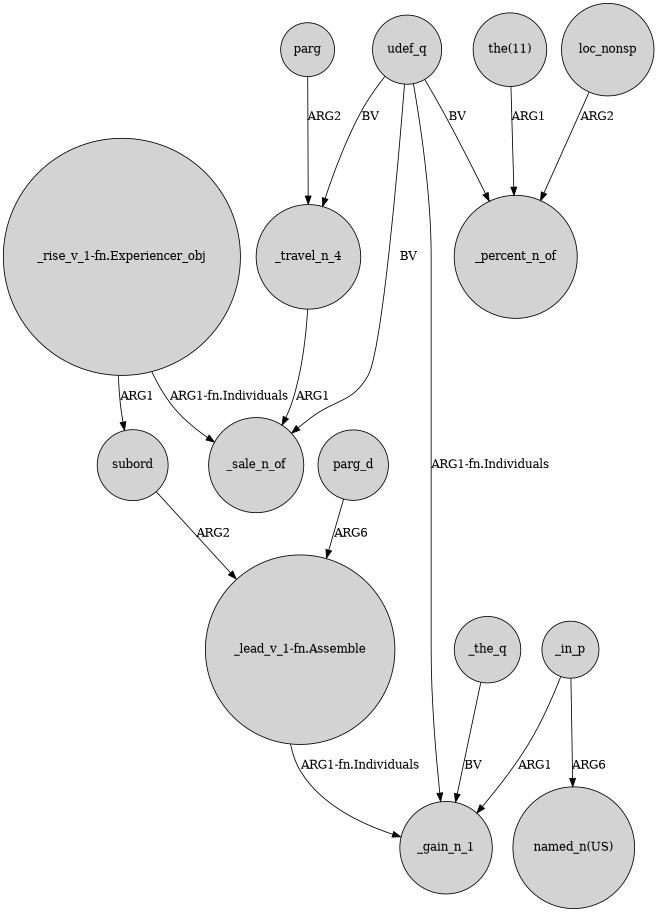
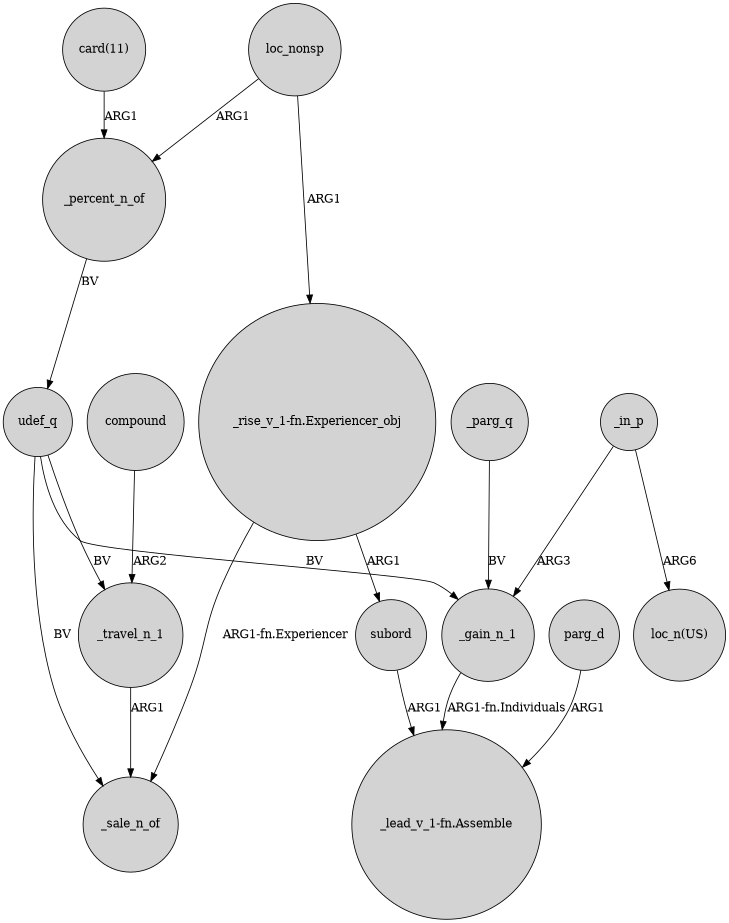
(308, 50) -> (136, 422)
(510, 50) -> (104, 50)
(597, 117) -> (233, 117)
(456, 136) -> (68, 320)
none -> (304, 195)
(308, 257) -> (131, 635)
(229, 397) -> (285, 635)
(490, 465) -> (314, 562)
(214, 534) -> (425, 709)
(351, 534) -> (588, 709)
(488, 650) -> (490, 422)
(535, 766) -> (554, 562)
(329, 802) -> (449, 696)
(574, 848) -> (680, 635)
